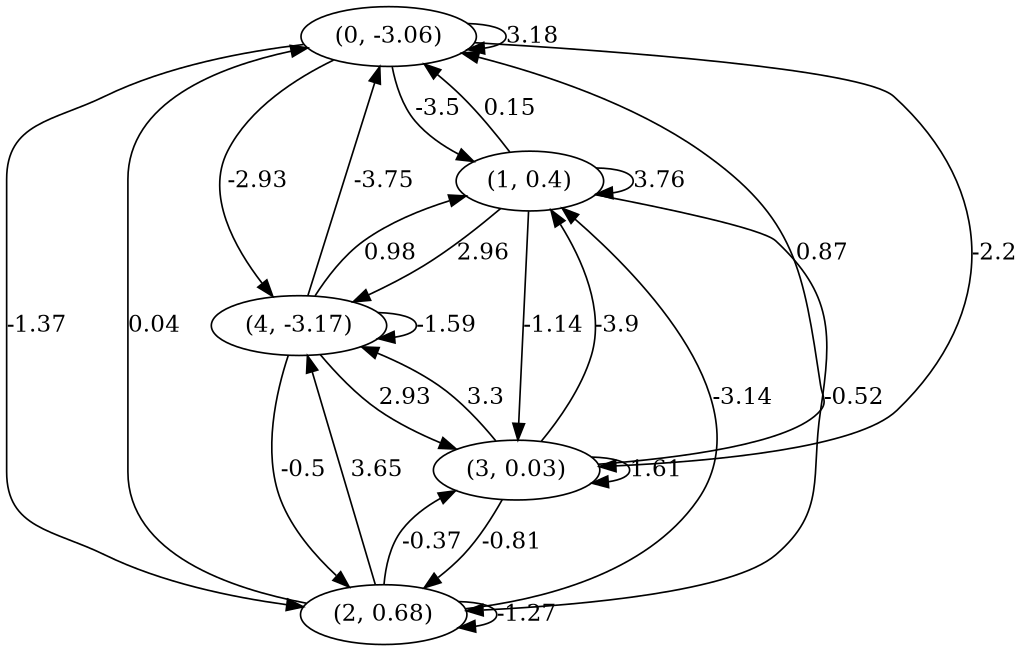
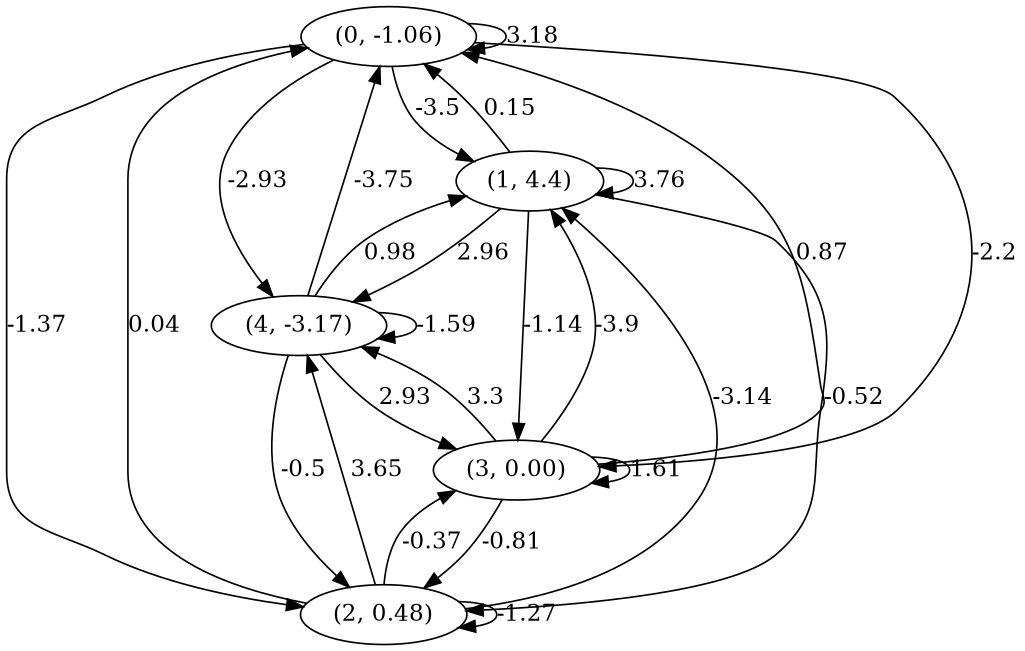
(389, 37) -> (389, 37)
(530, 181) -> (530, 181)
(517, 470) -> (517, 470)
(384, 615) -> (384, 615)
